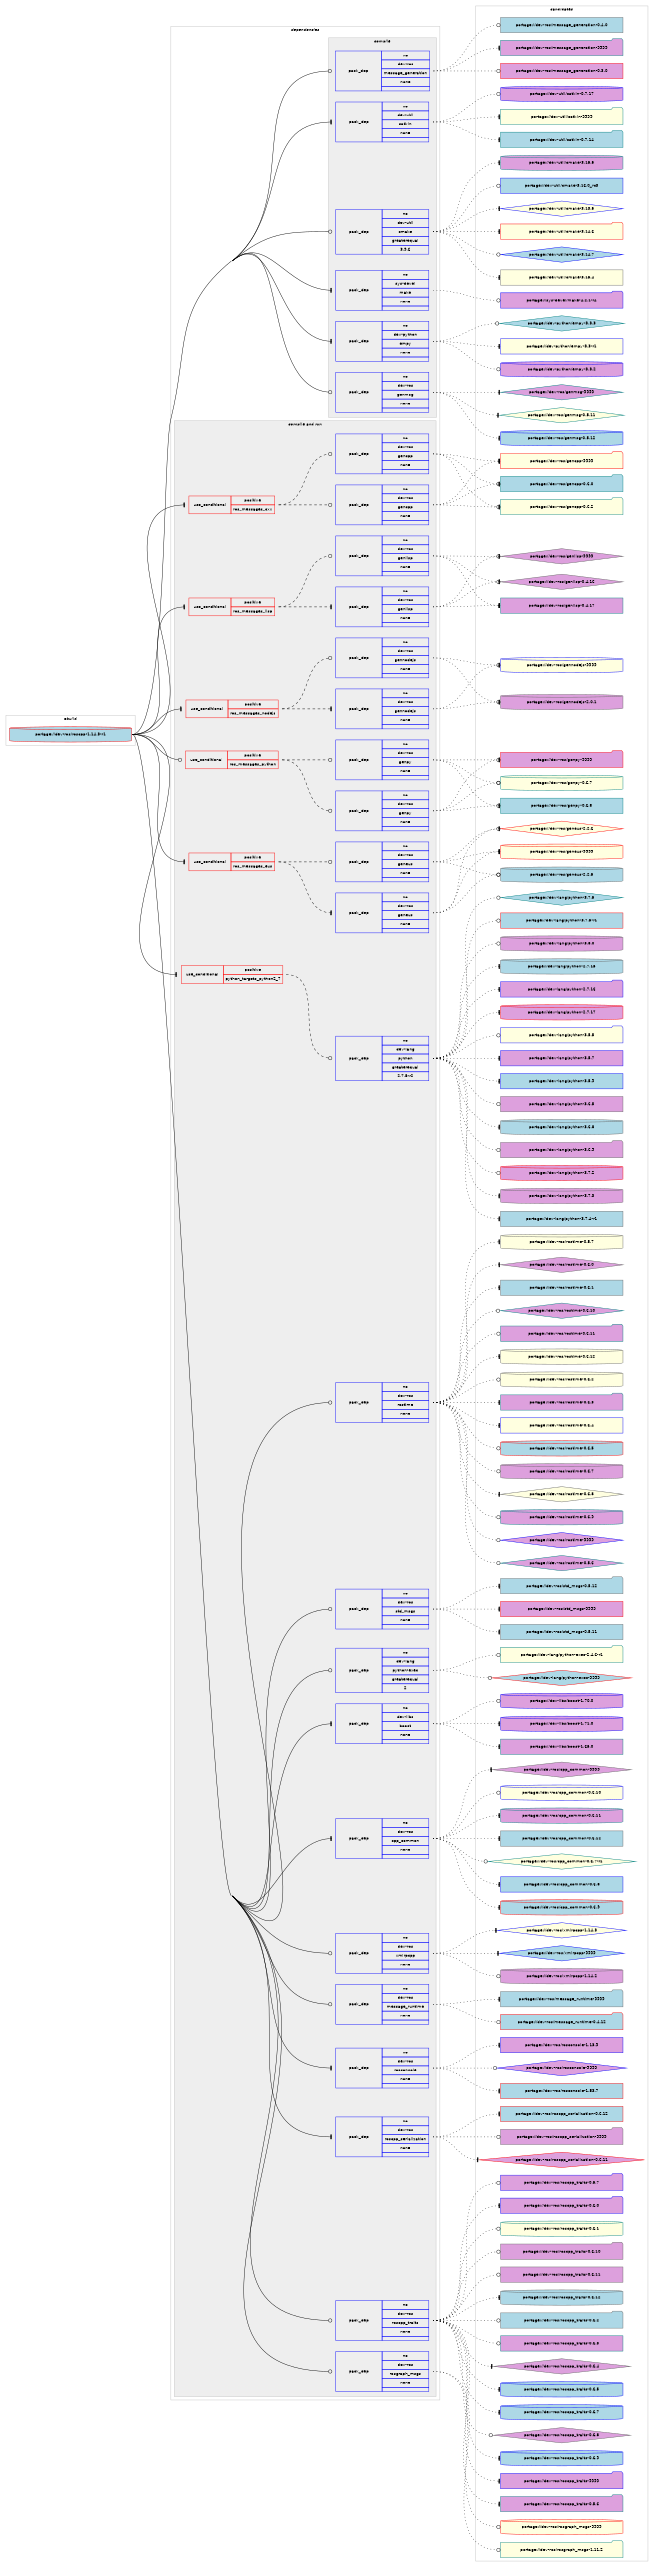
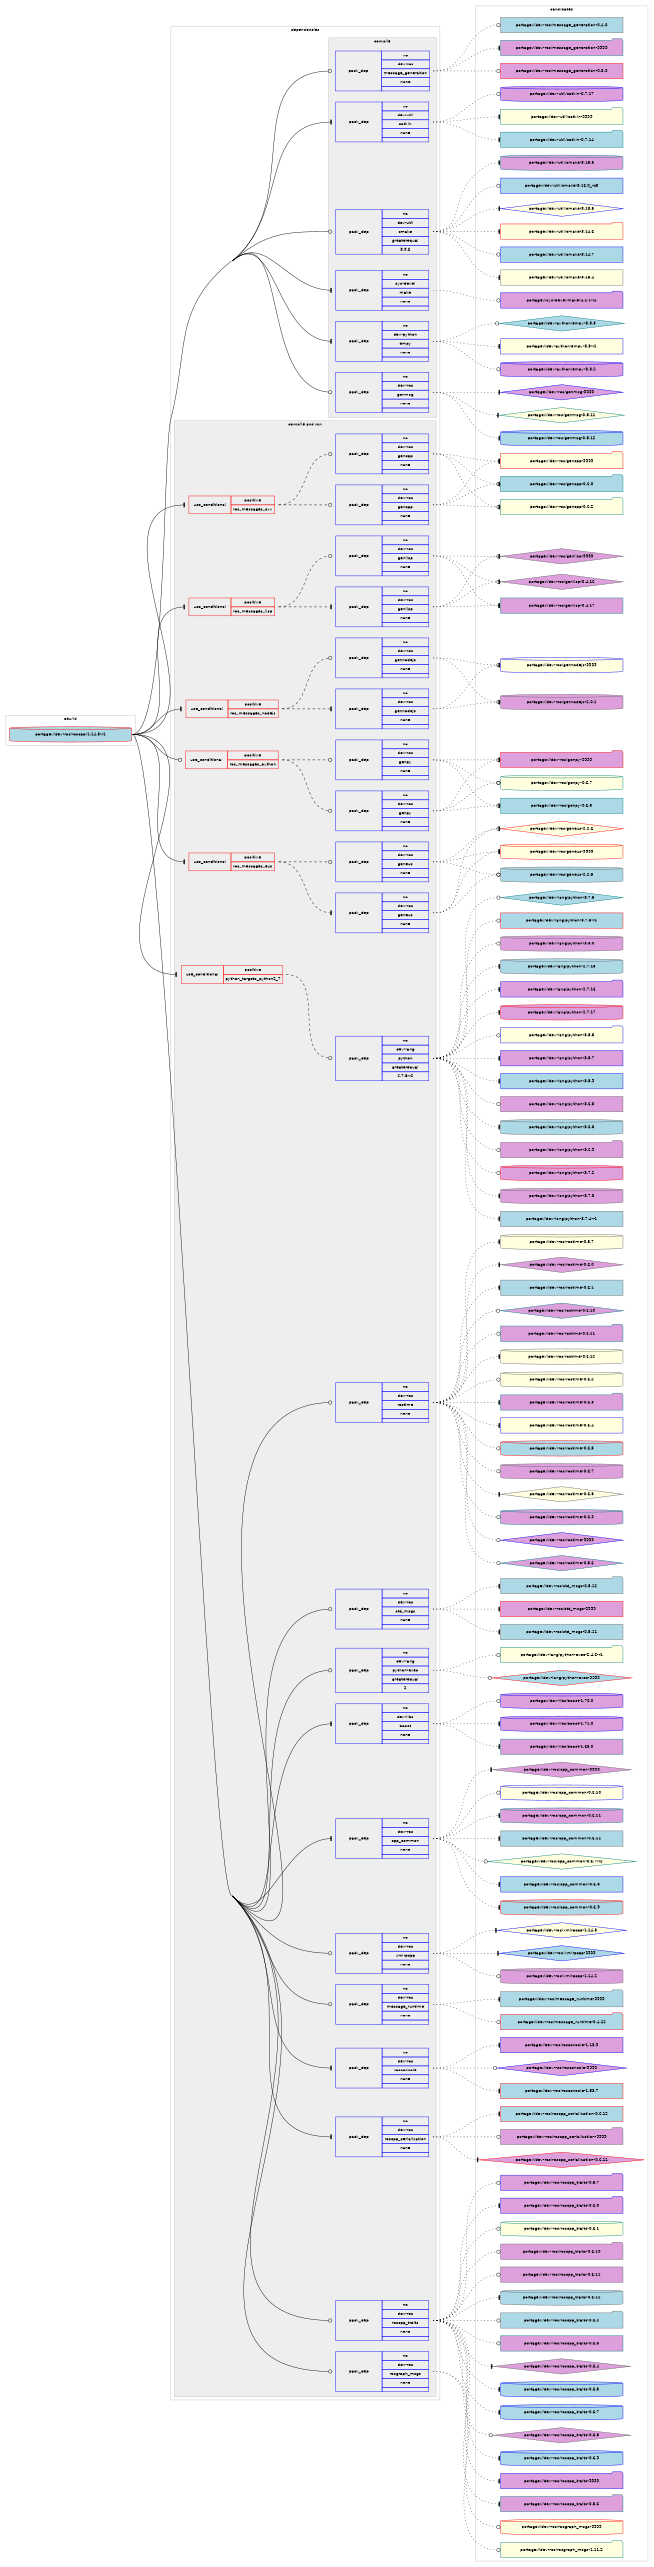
(562, 255) -> (562, 255)
(562, 392) -> (562, 392)
